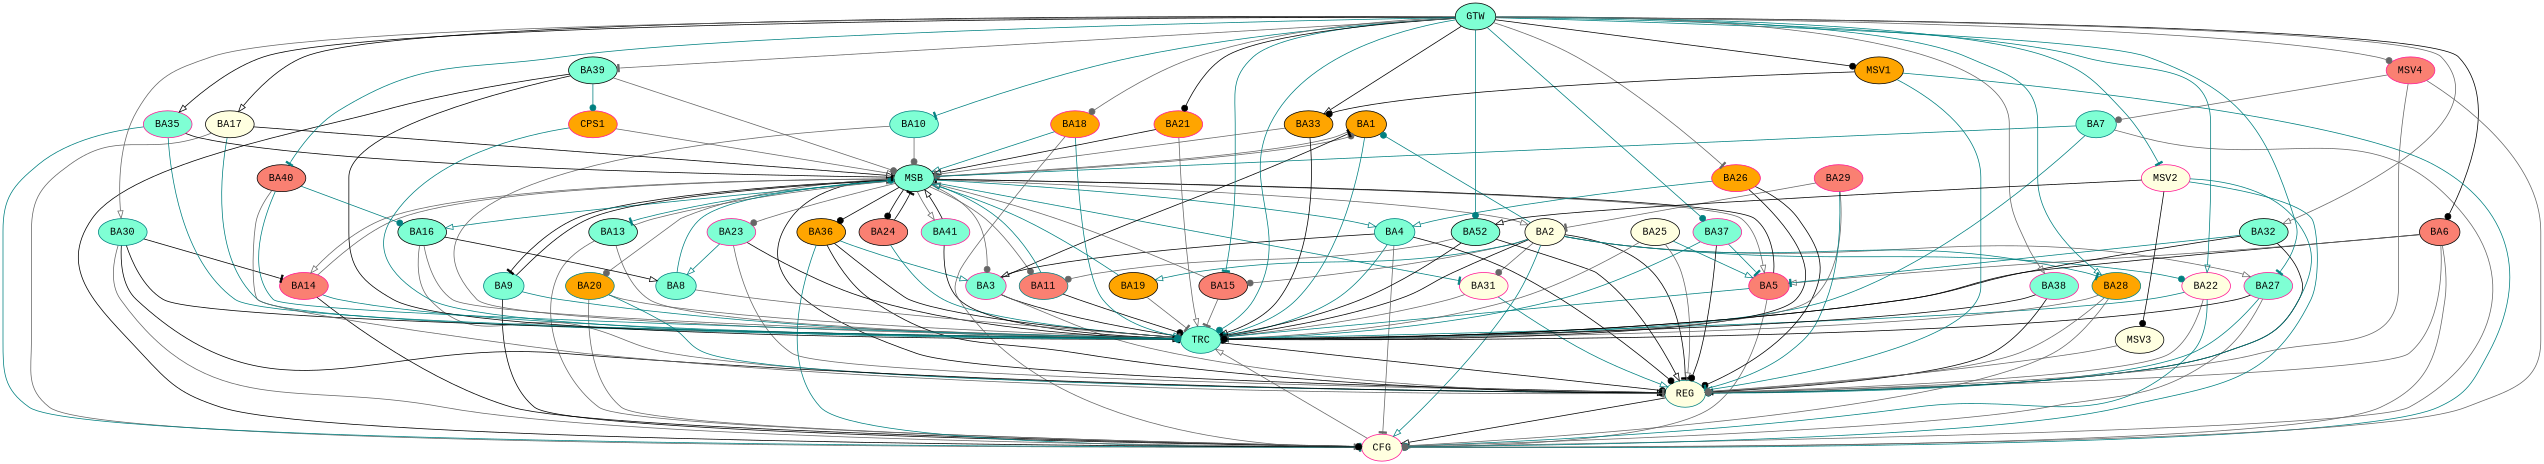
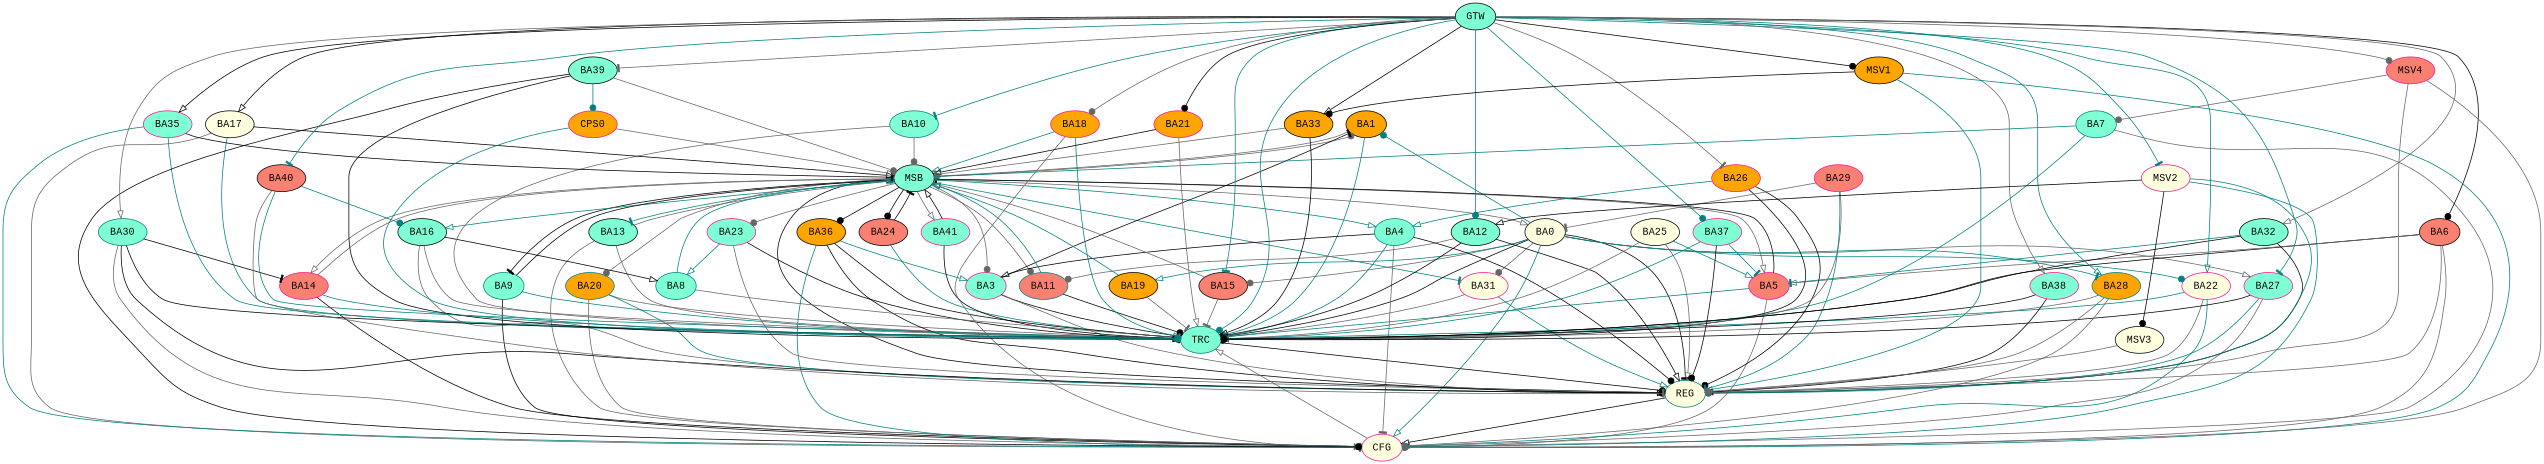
(593, 124) -> (593, 124)
(1476, 232) -> (1476, 232)
(1545, 232) -> (1545, 232)
